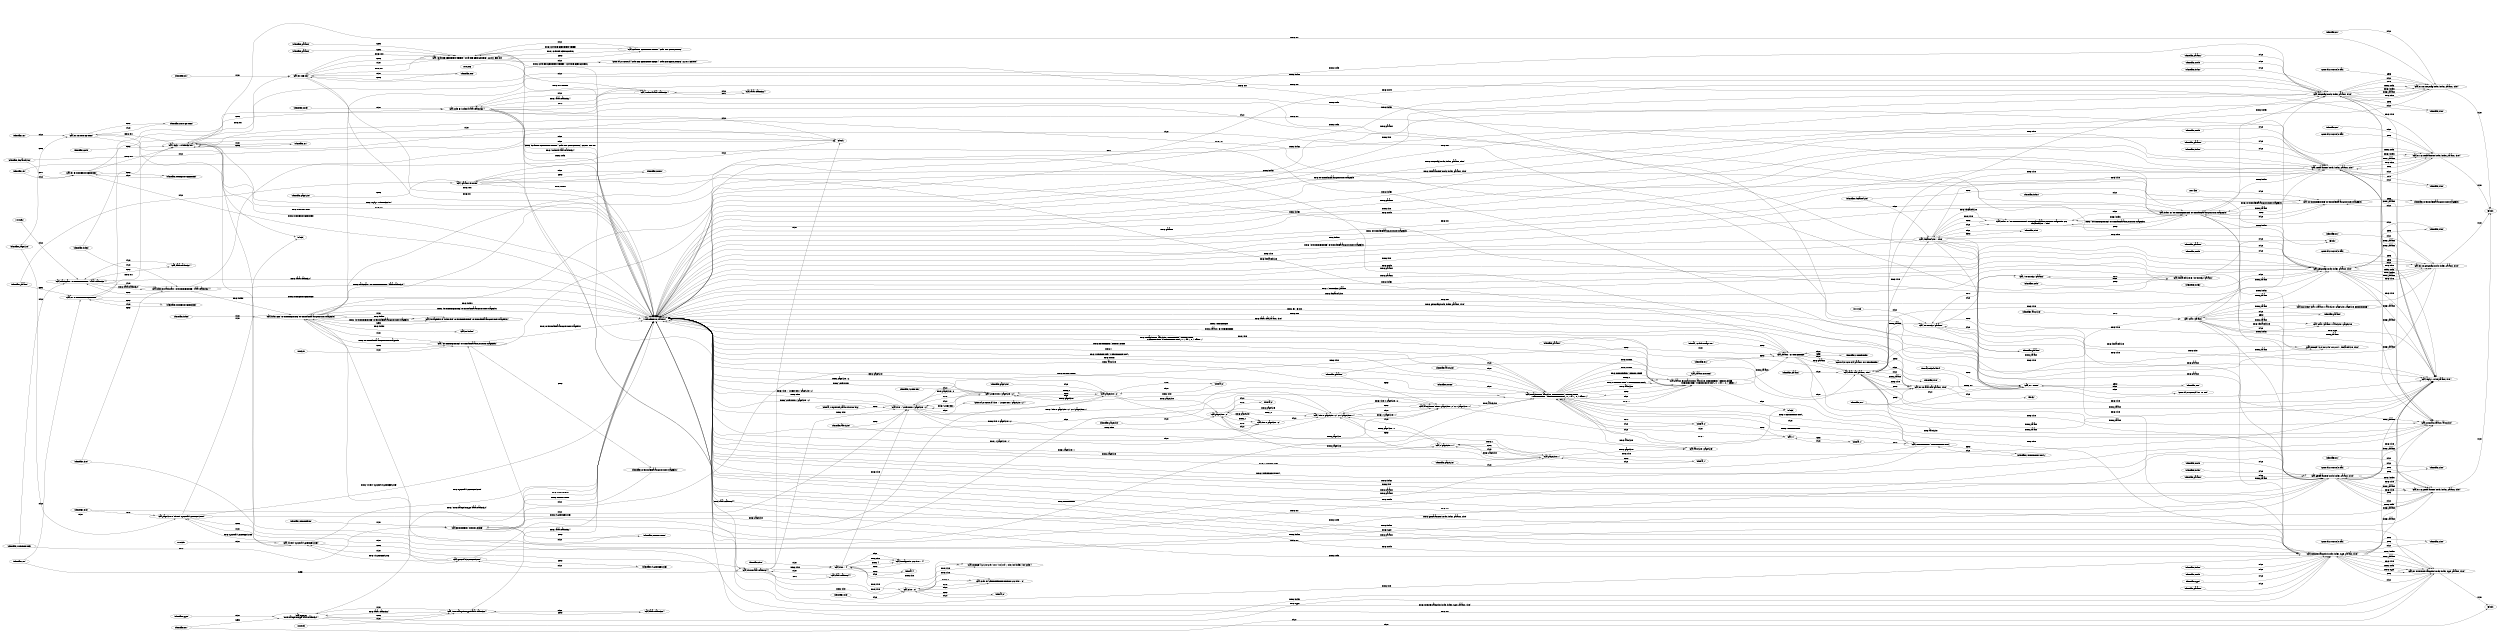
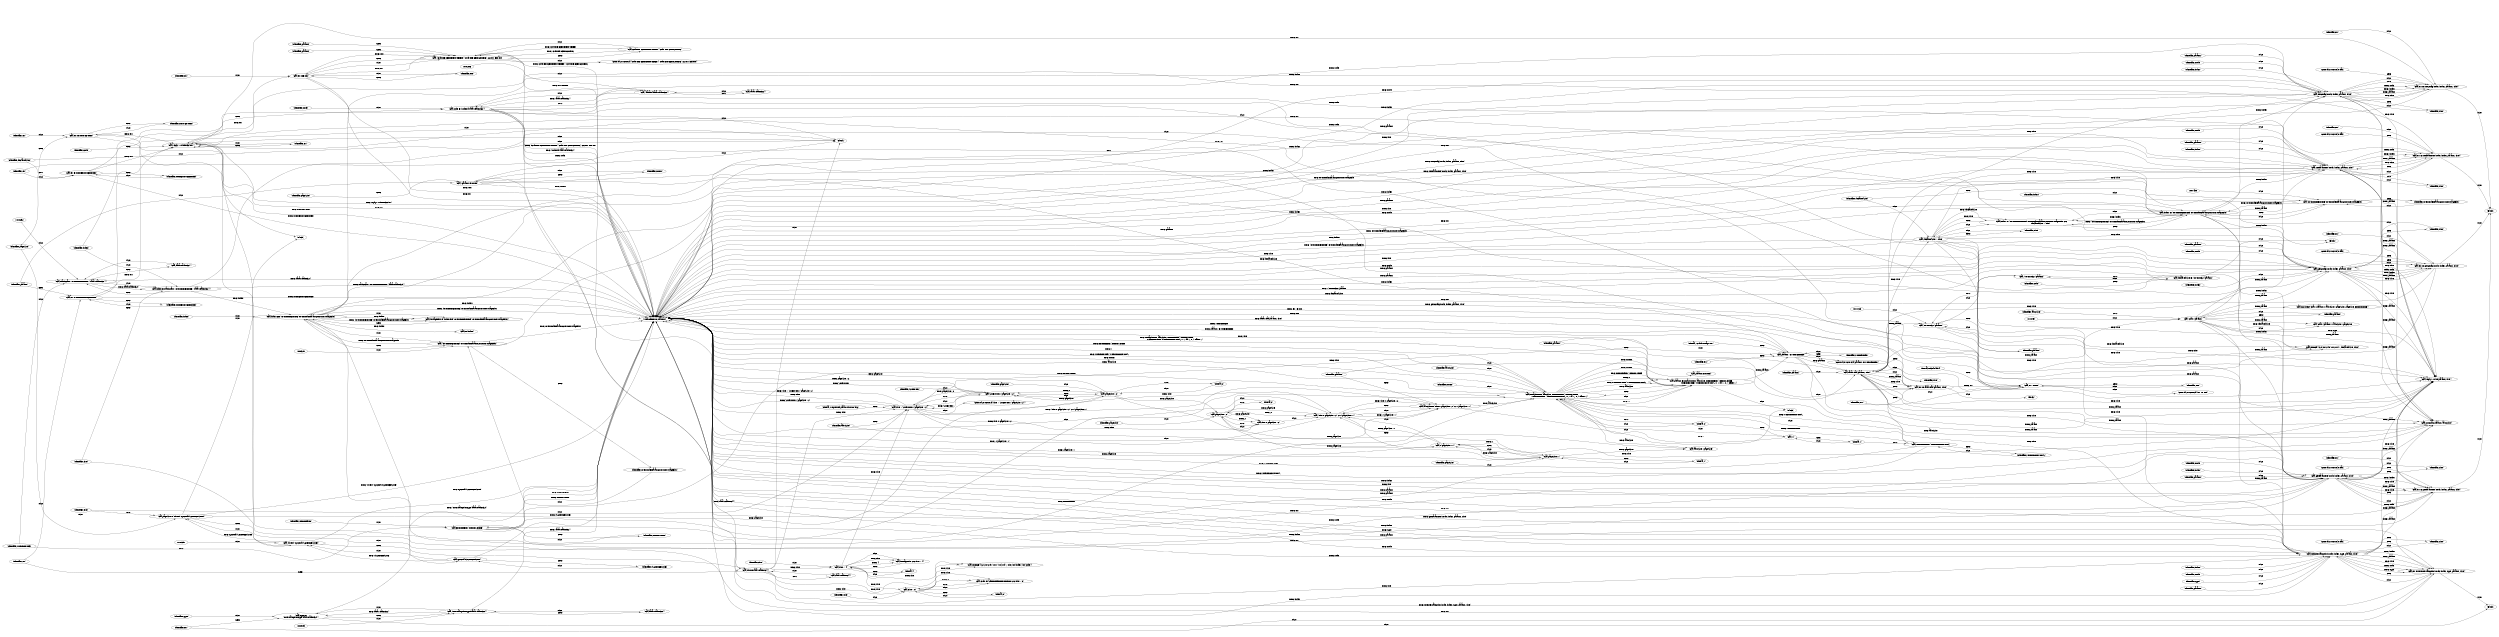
(1228, 86) -> none
(655, 93) -> (655, 93)
none -> (2031, 319)
(1335, 601) -> none
